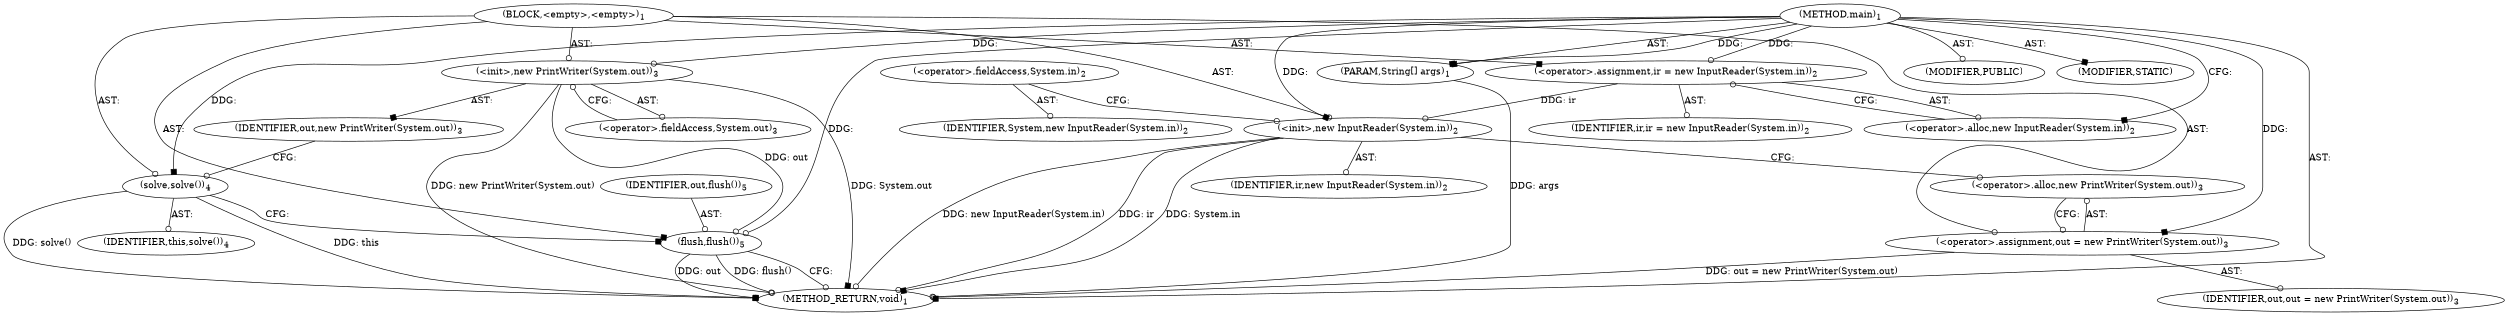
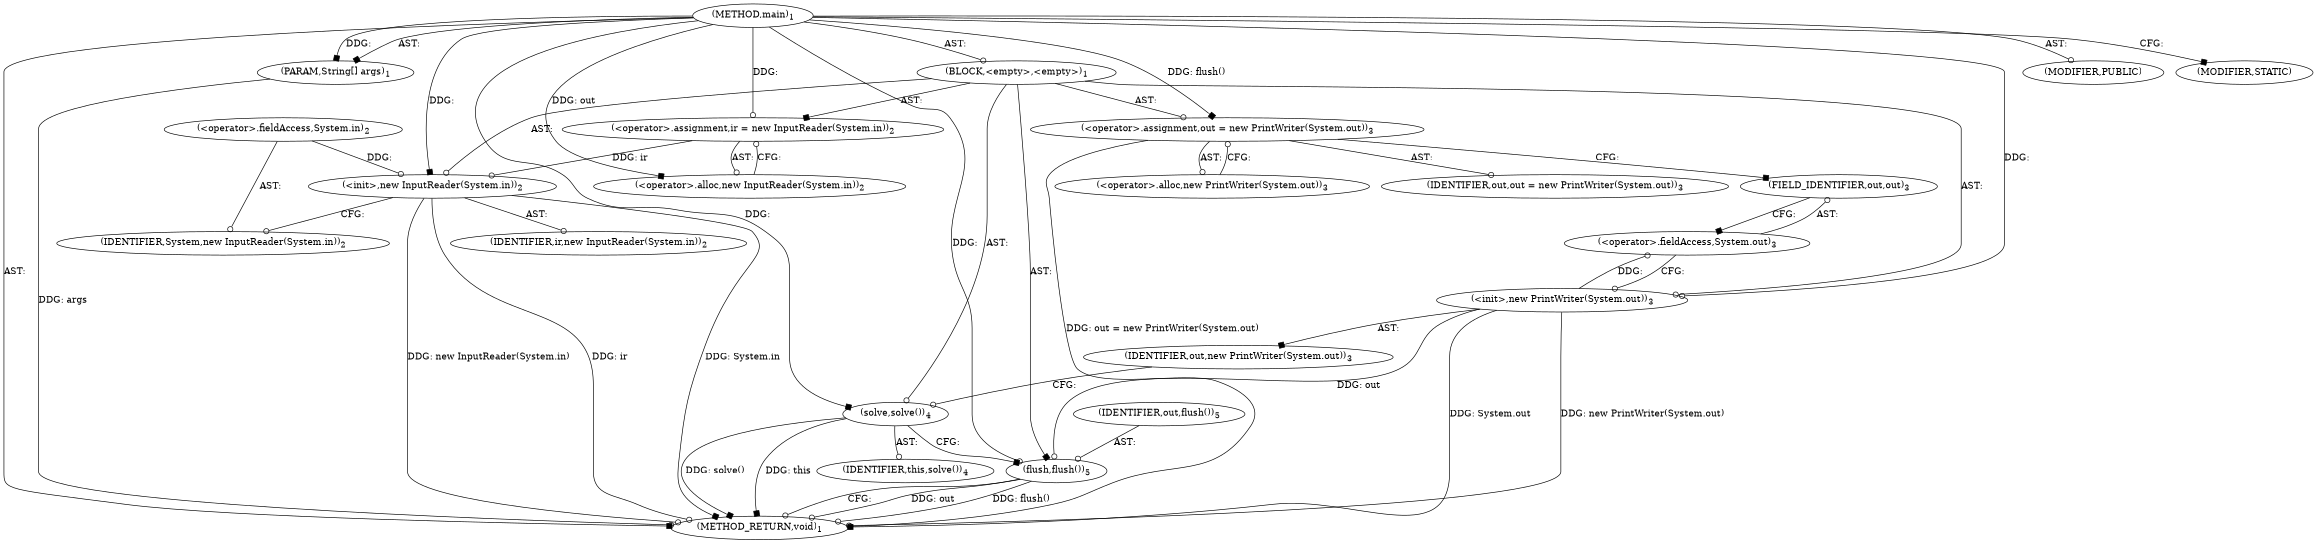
none -> (893, 36)
(2037, 44) -> (2153, 44)
(2222, 73) -> (574, 101)
(650, 101) -> (1632, 272)
(1120, 101) -> (381, 158)
(1690, 130) -> none
(2277, 130) -> (1196, 73)
(1719, 157) -> (331, 214)
none -> (1839, 186)
